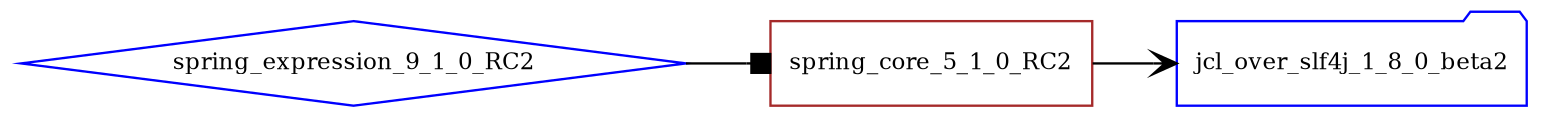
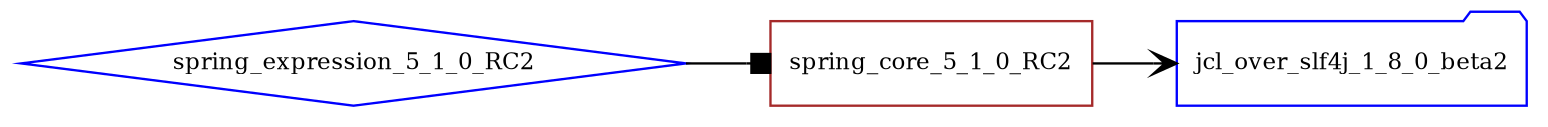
(354, 63) -> (354, 63)
